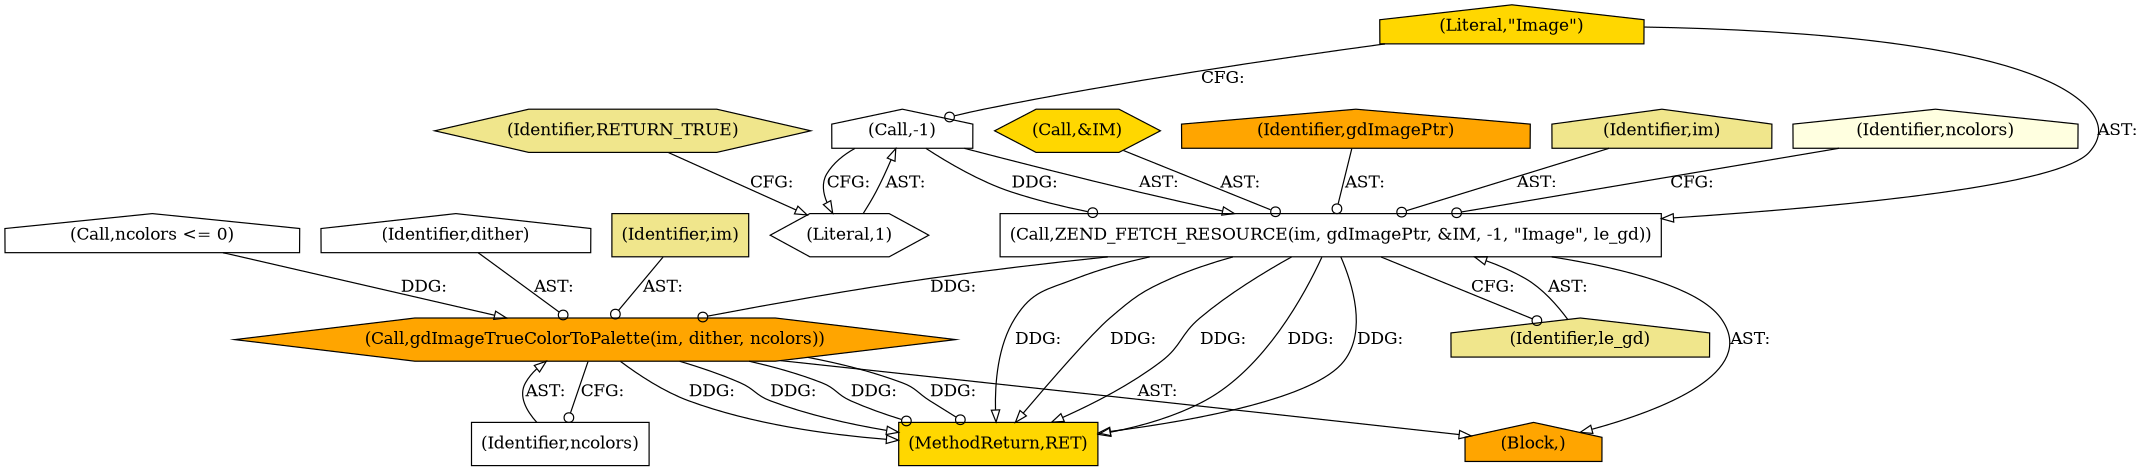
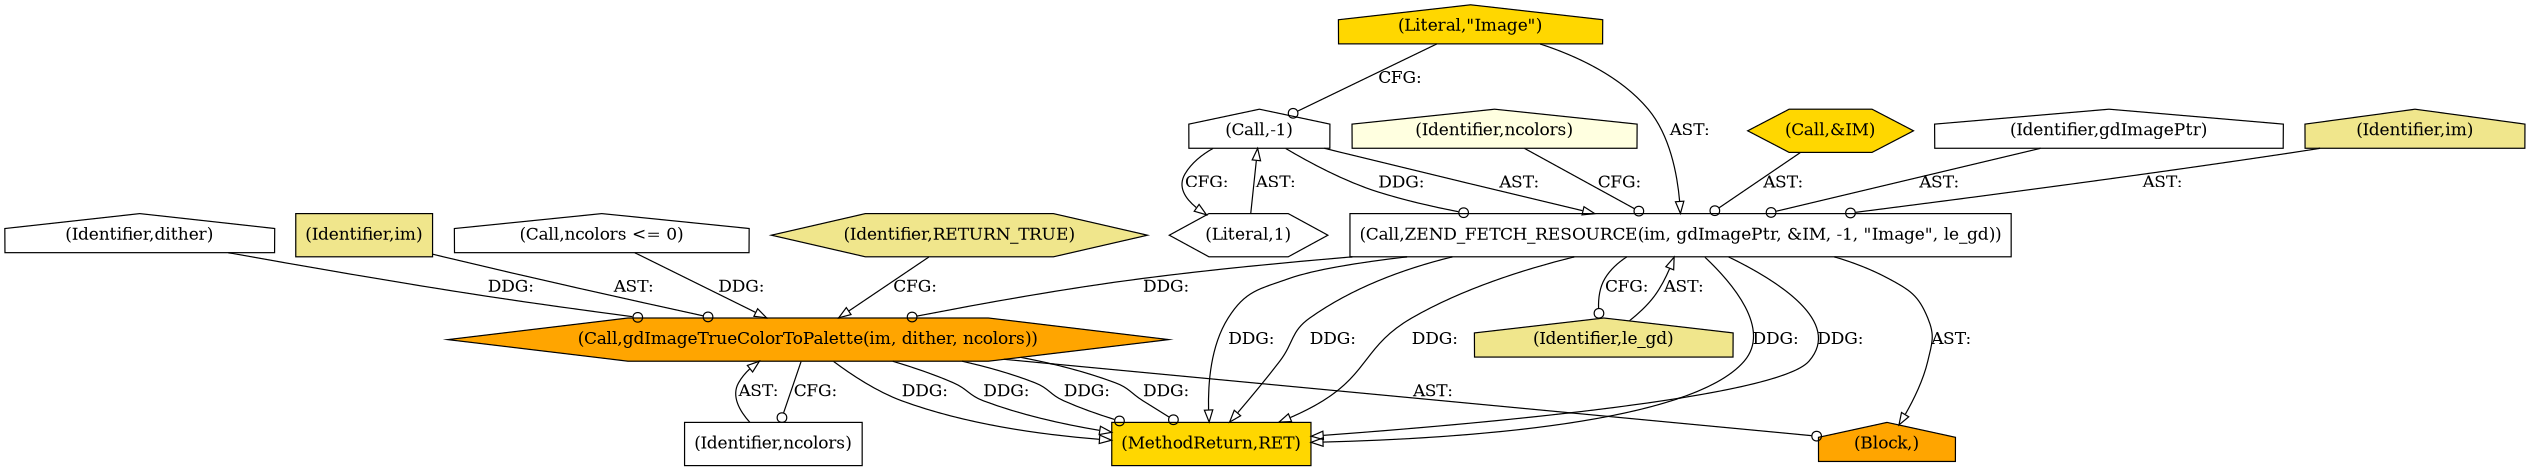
(1356, 131) -> (2109, 131)
(732, 181) -> (889, 284)
(557, 287) -> (514, 287)
(1120, 397) -> (1408, 398)
